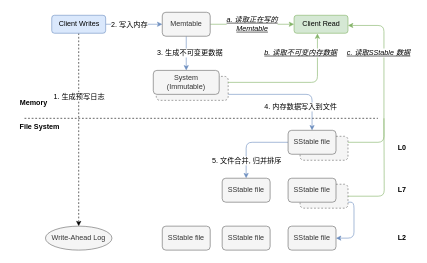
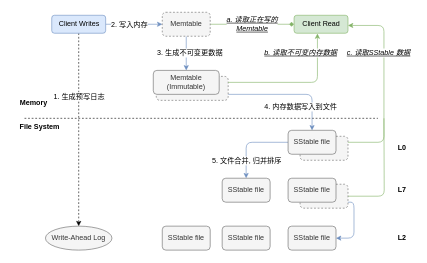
(186, 24) -> (186, 24)
(288, 24) -> (288, 24)
(186, 83) -> (186, 83)
